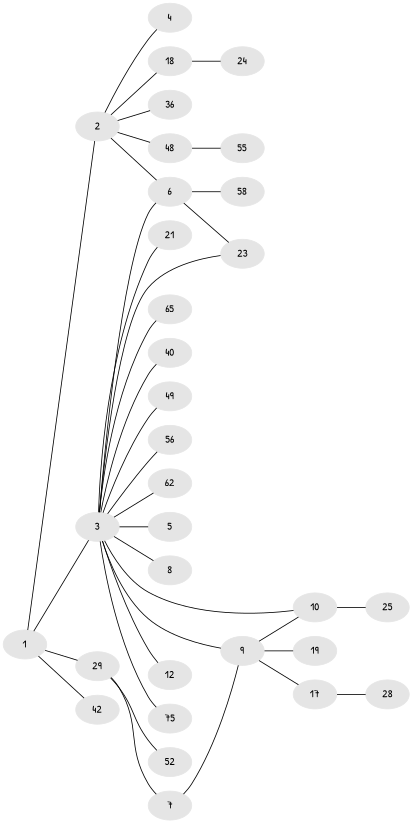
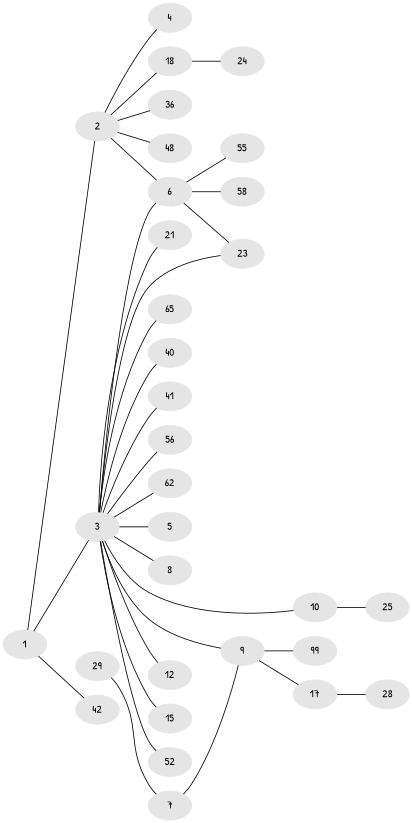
(206, 148) -> (206, 170)
(170, 396) -> (170, 396)
(279, 629) -> none
(315, 651) -> (315, 651)
(61, 655) -> none
(170, 719) -> (170, 719)
(136, 720) -> (121, 649)
